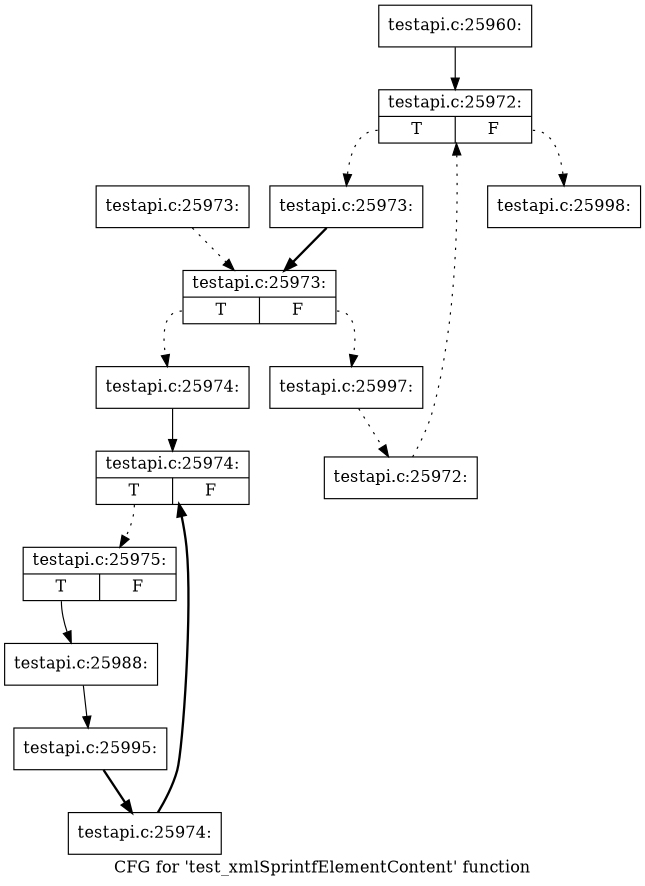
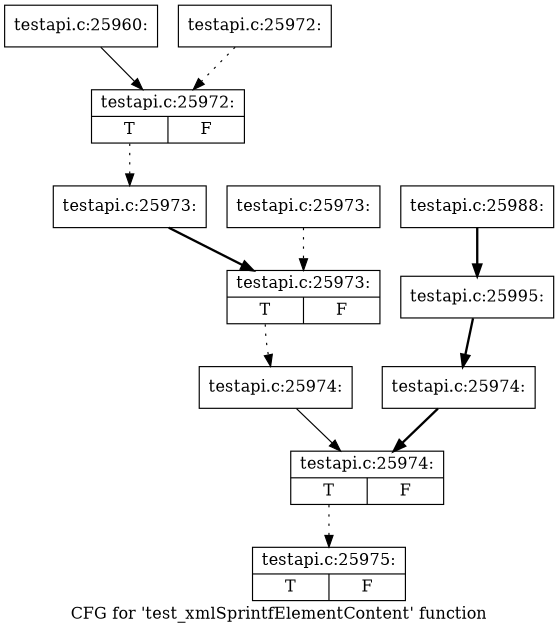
(564, 207) -> none
(346, 387) -> none
(63, 617) -> none
(85, 701) -> (477, 246)
